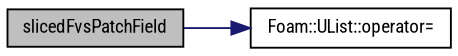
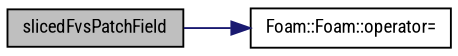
(351, 28) -> (351, 28)
